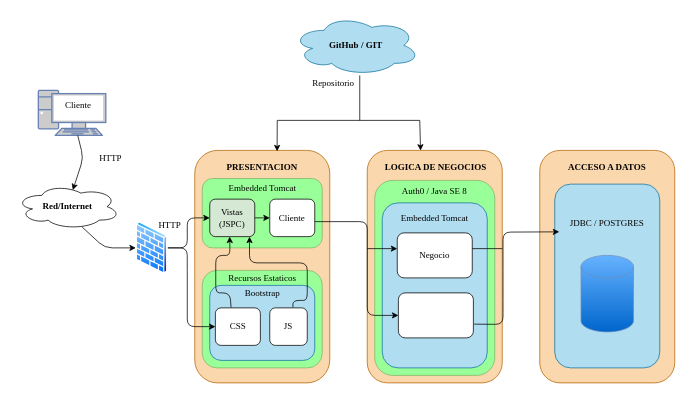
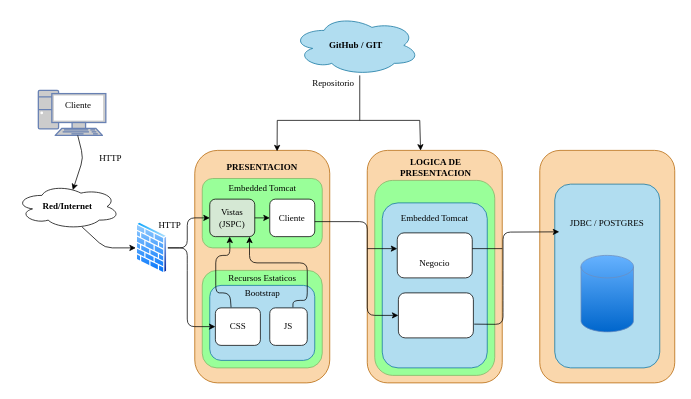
(607, 167) -> none
(436, 168) -> (436, 168)
(435, 192) -> none
(435, 255) -> (435, 263)
